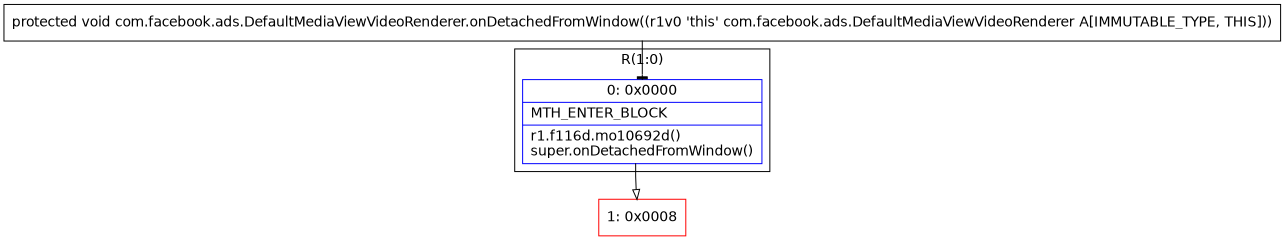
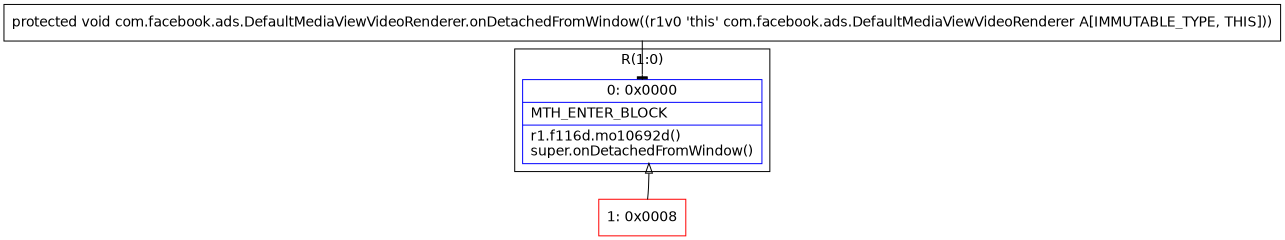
(636, 178) -> (649, 186)
